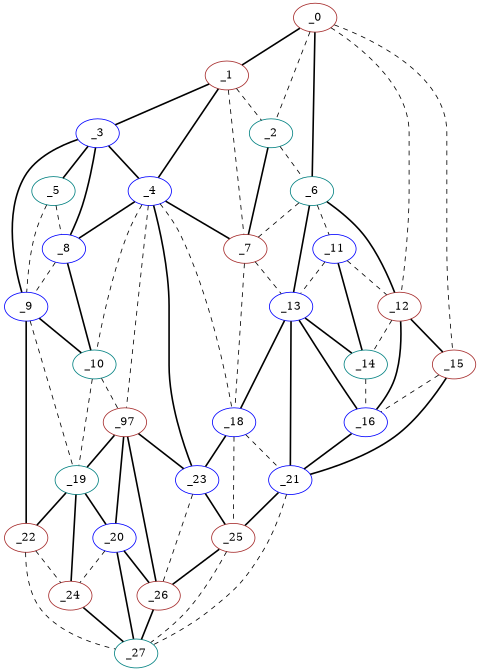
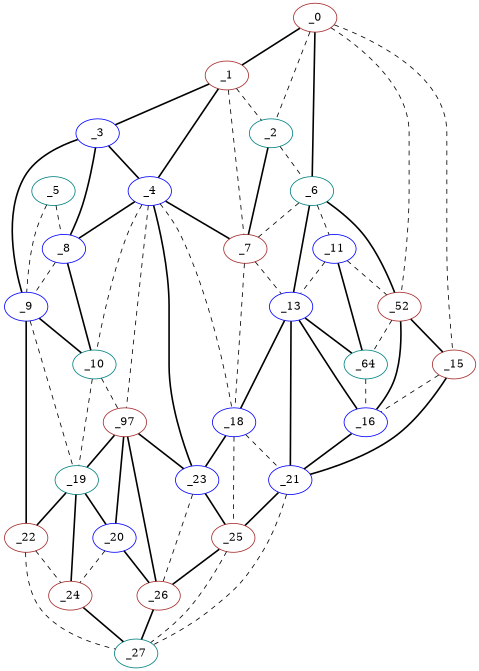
(76, 162) -> none
(399, 307) -> (399, 307)
(366, 364) -> (366, 364)
(125, 596) -> none
